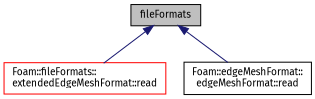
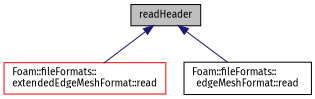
(166, 15) -> (166, 15)
(248, 78) -> (248, 78)
